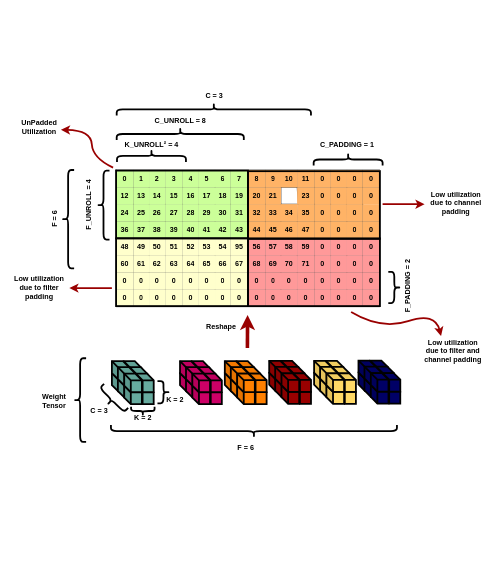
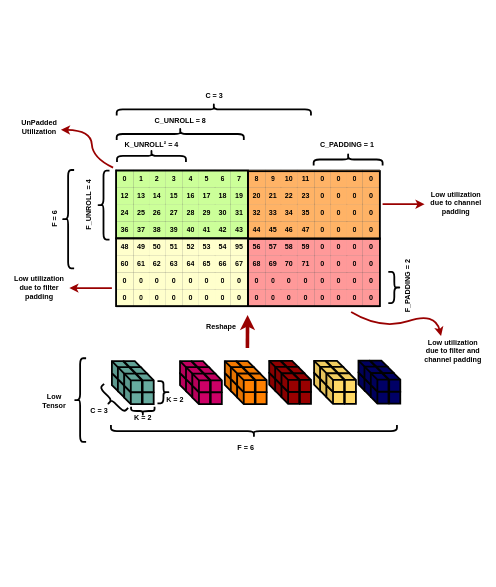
none -> (289, 196)
(54, 401) -> (54, 401)
